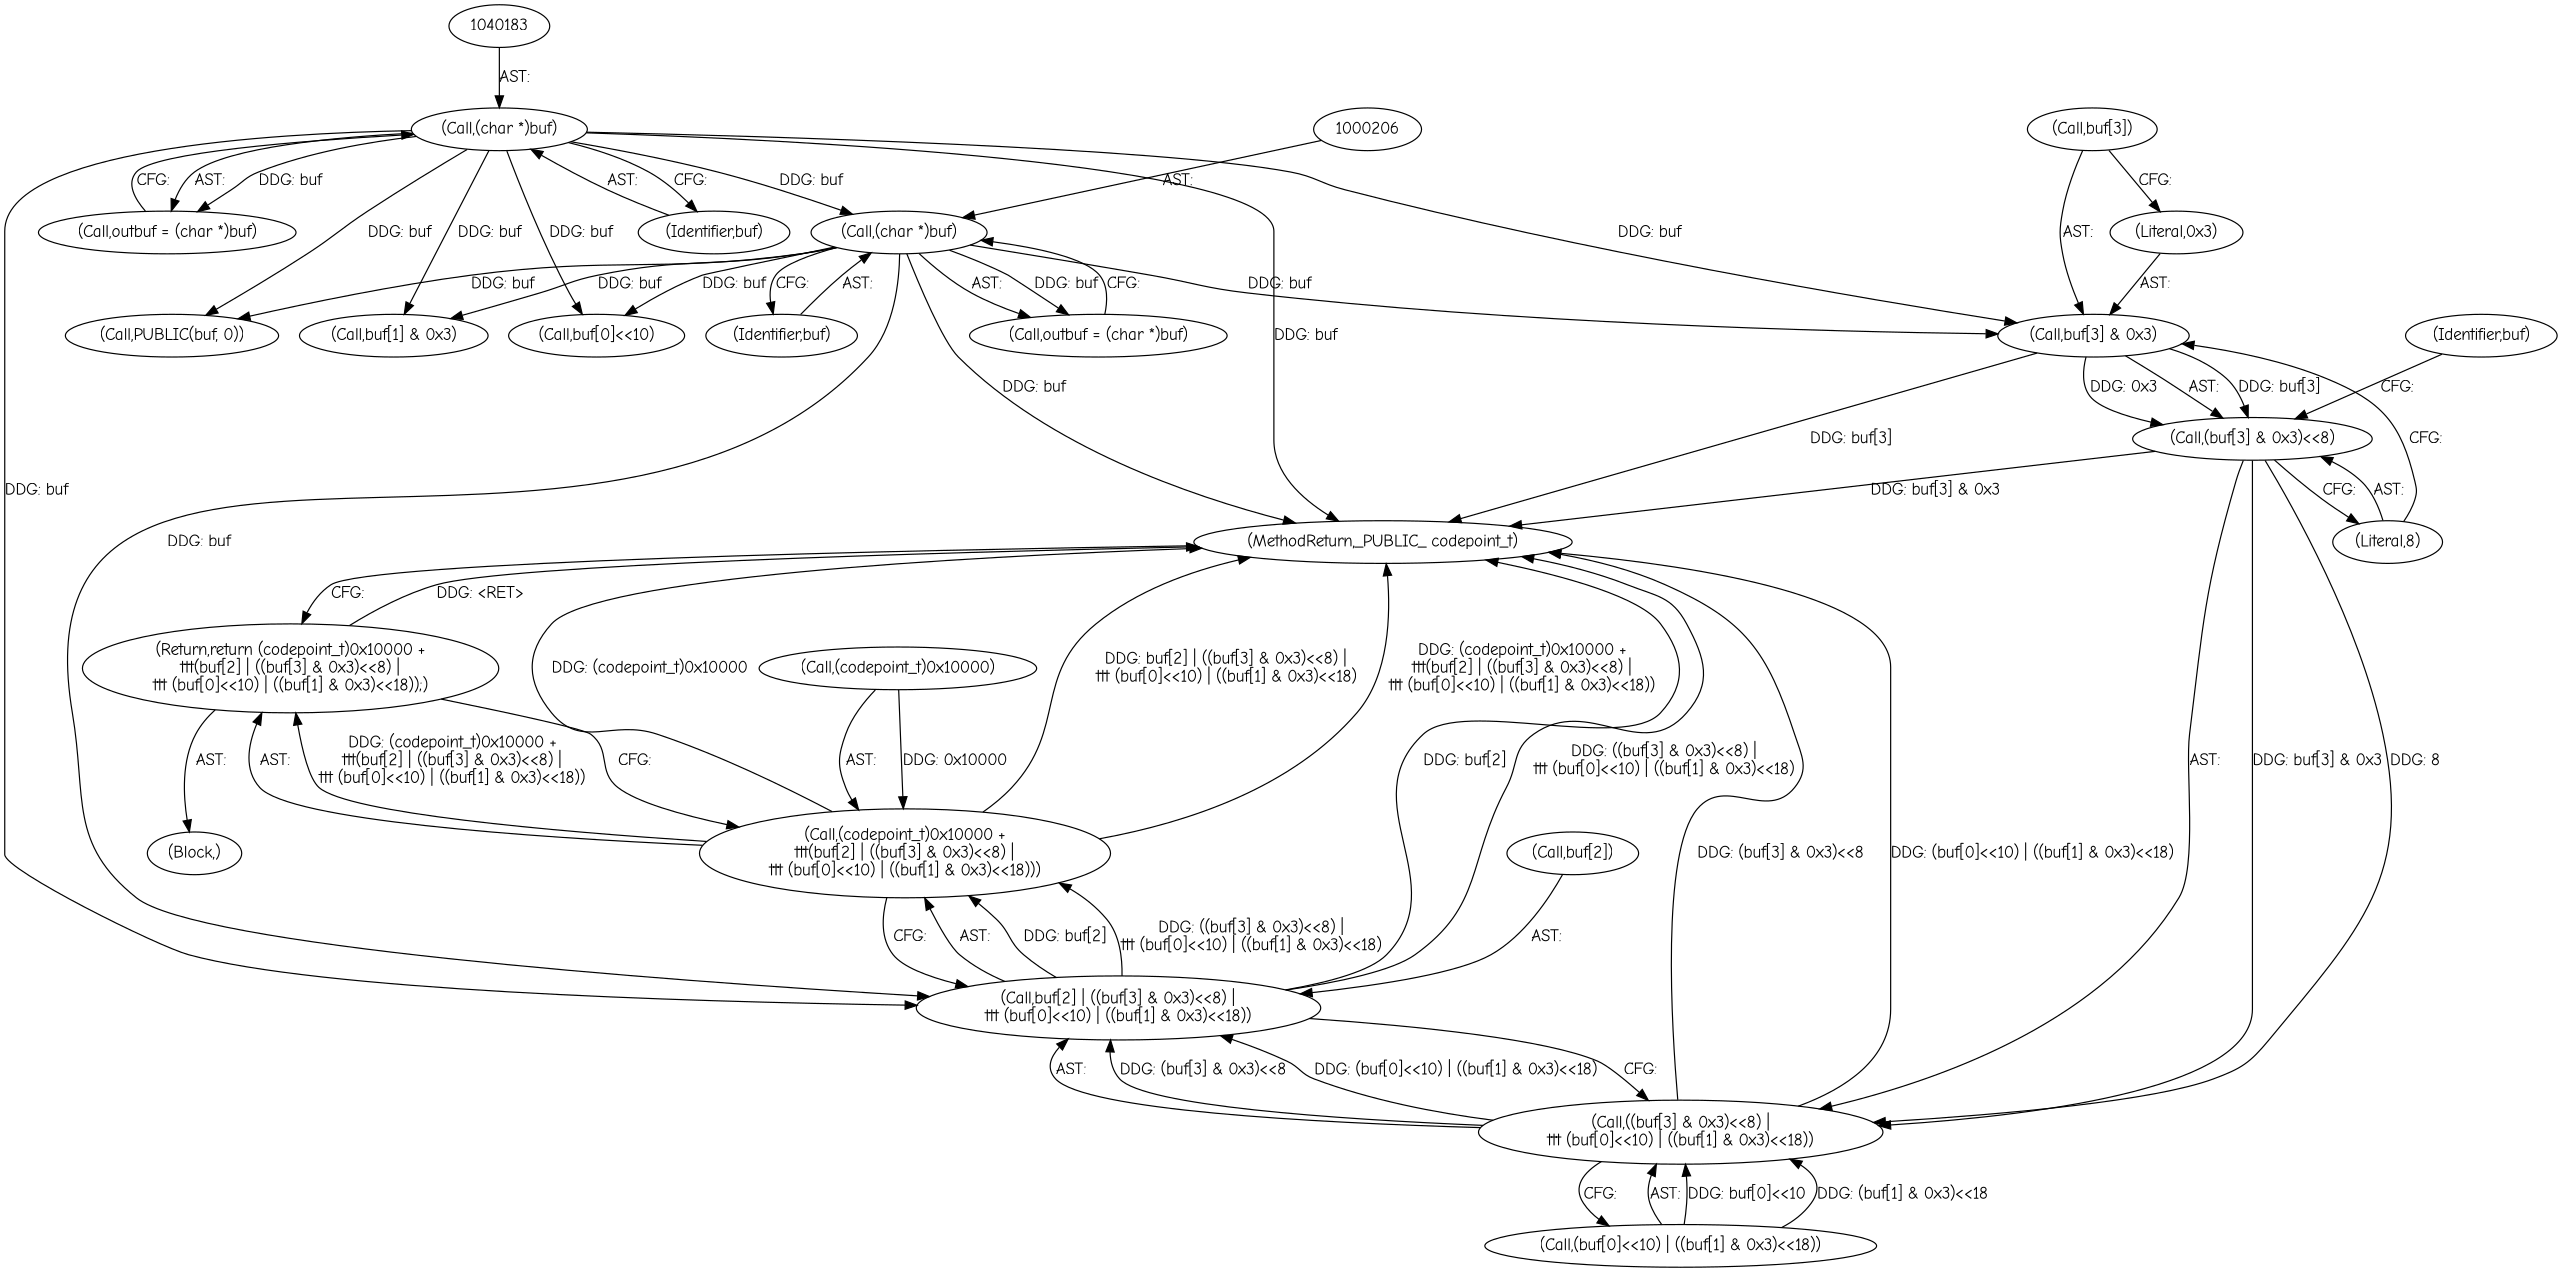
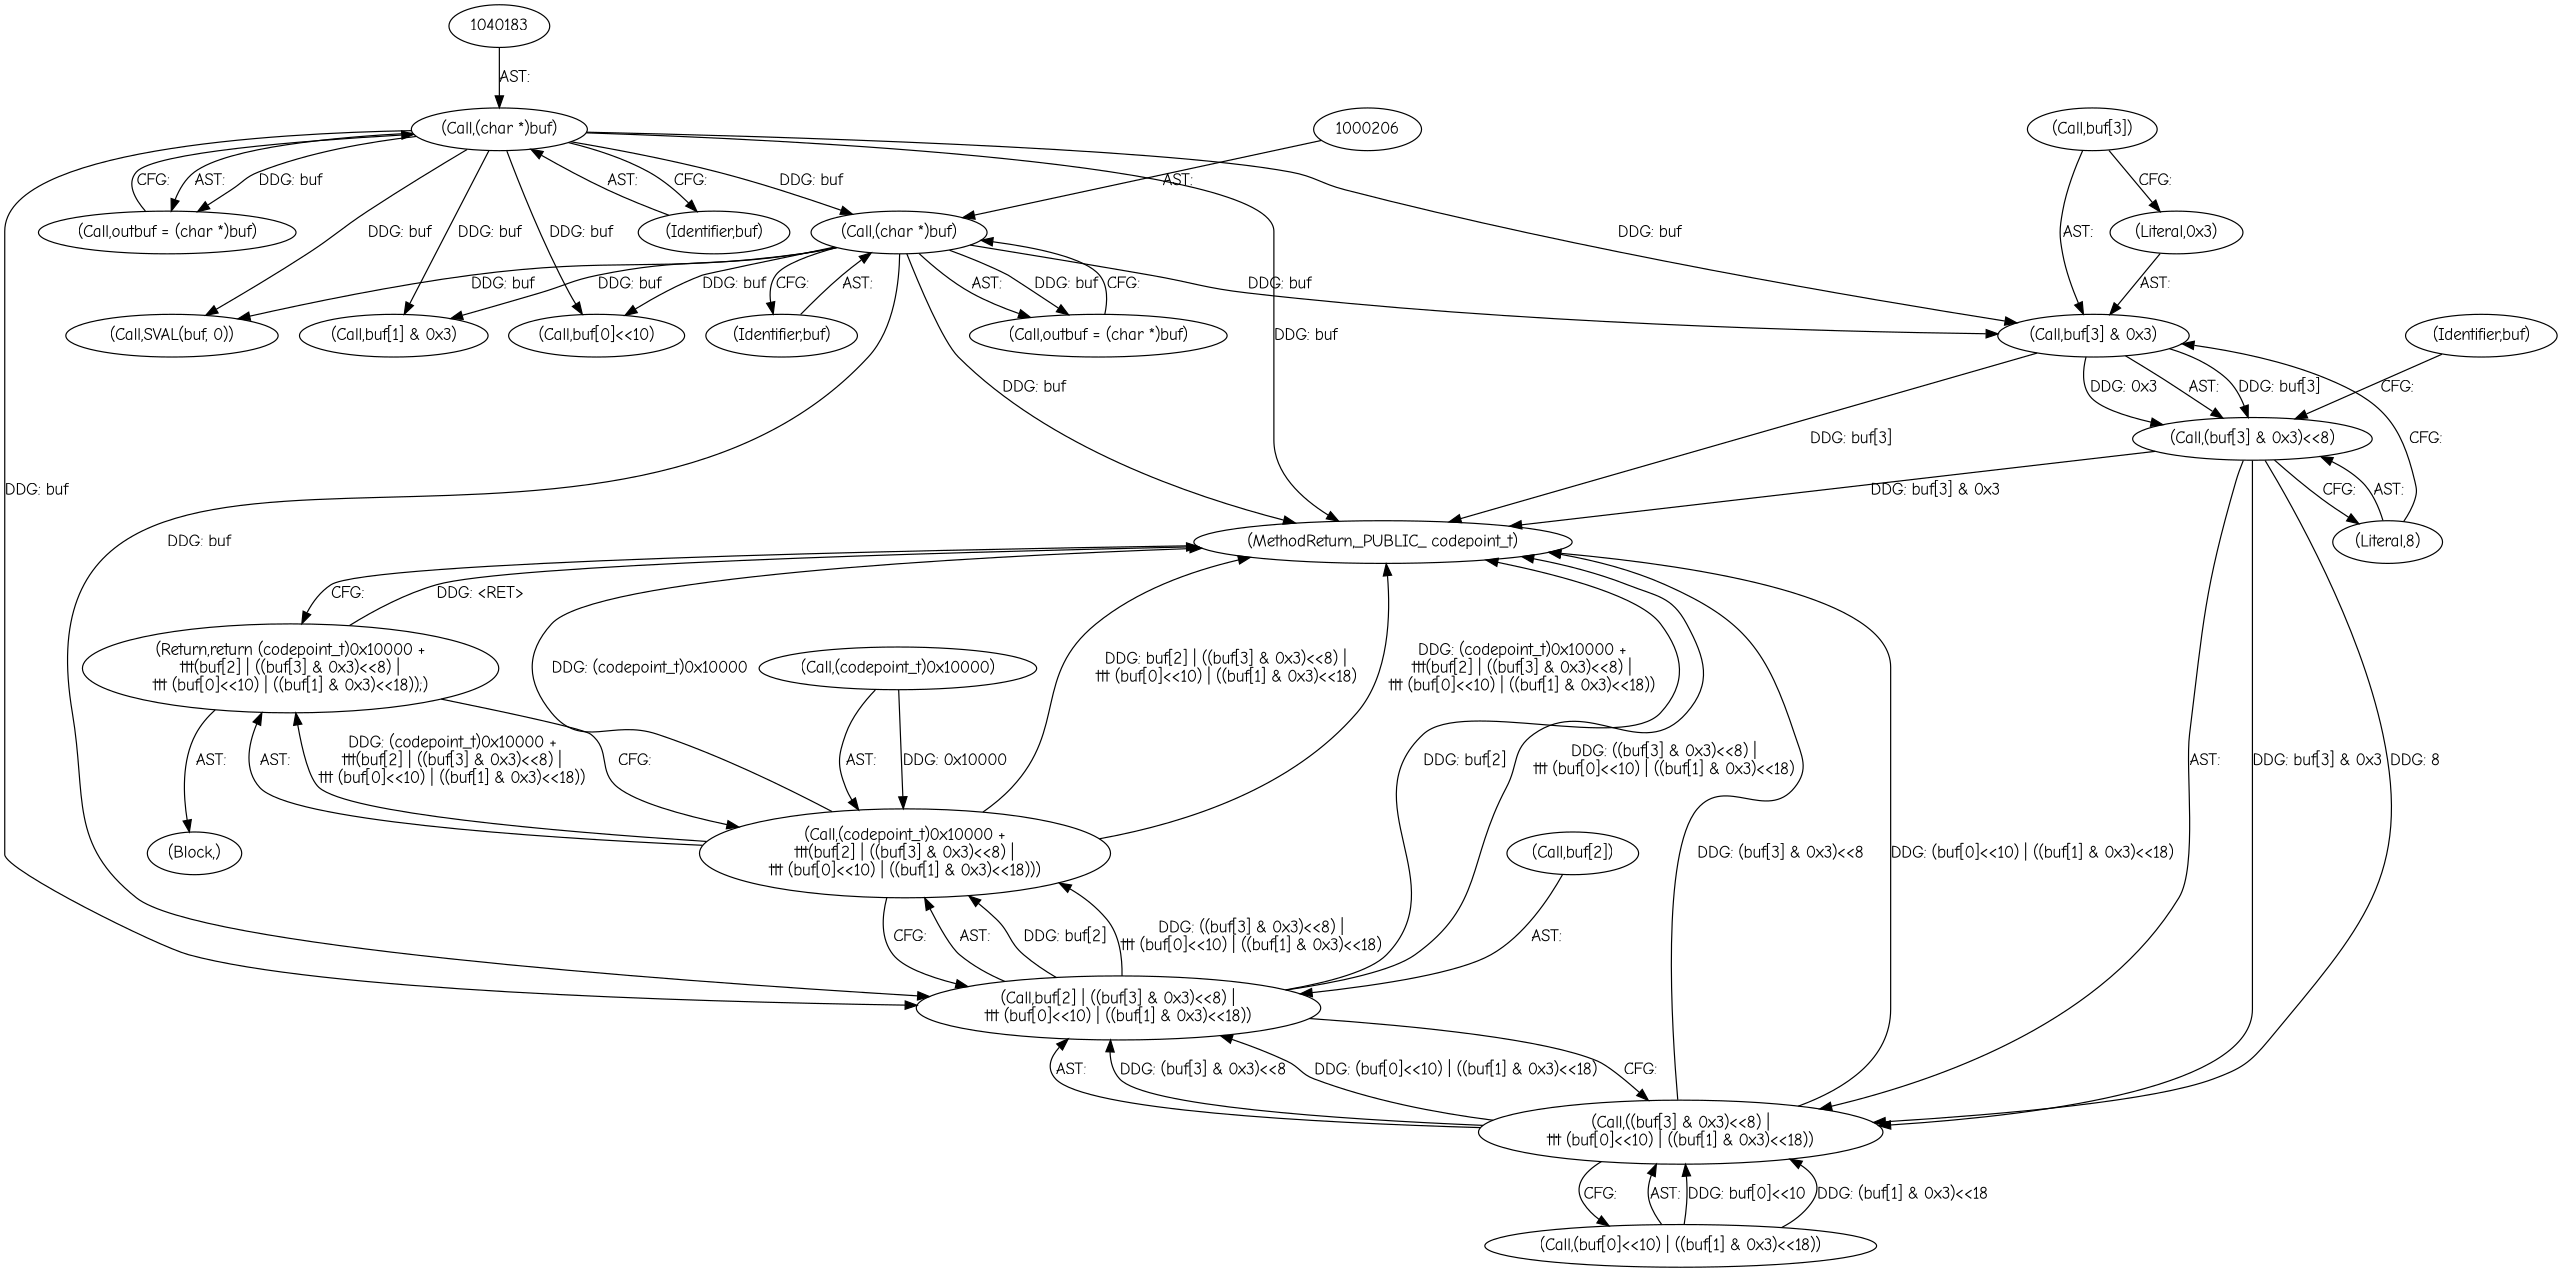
(172, 336) -> (172, 336)
